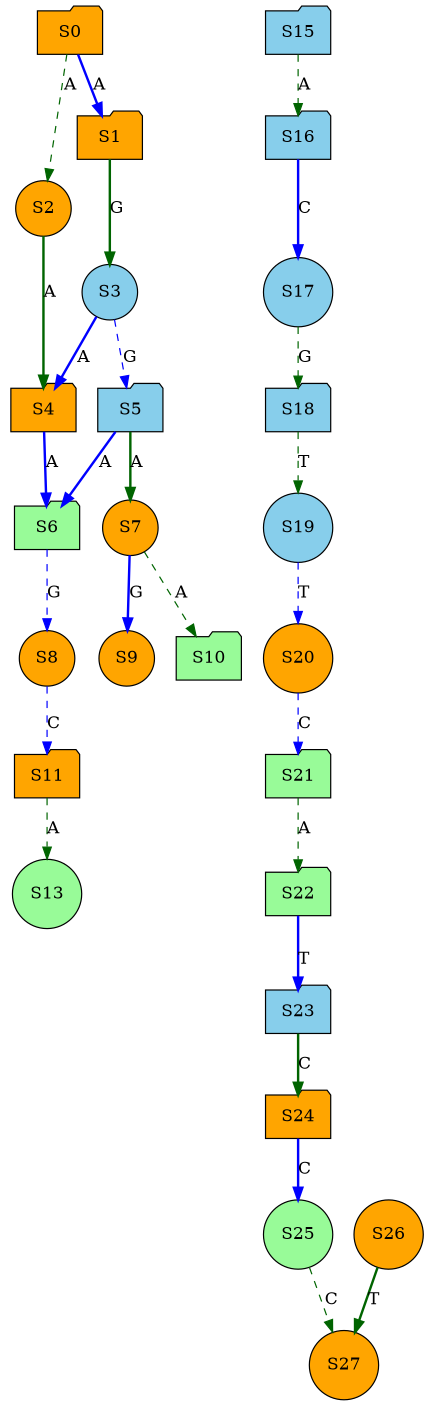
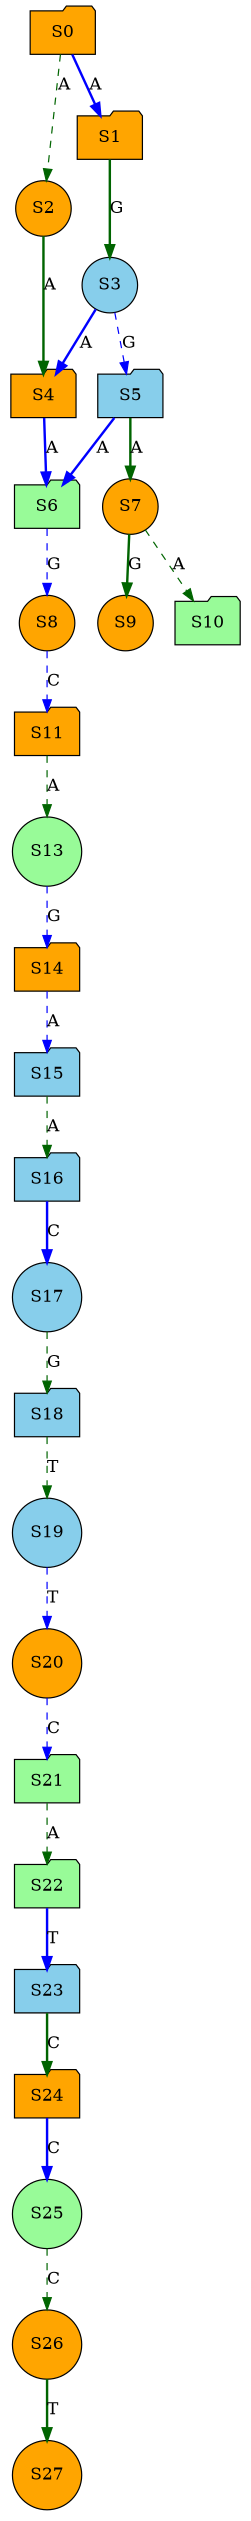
(129, 587) -> (128, 559)
none -> (47, 969)
(319, 1294) -> (47, 2273)
